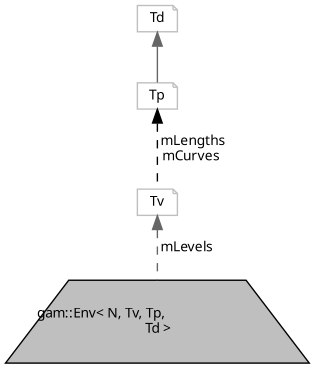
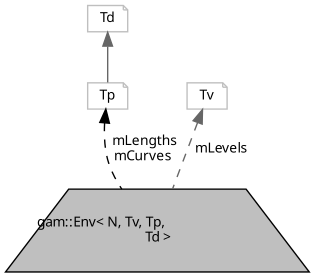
(157, 156) -> (107, 158)
